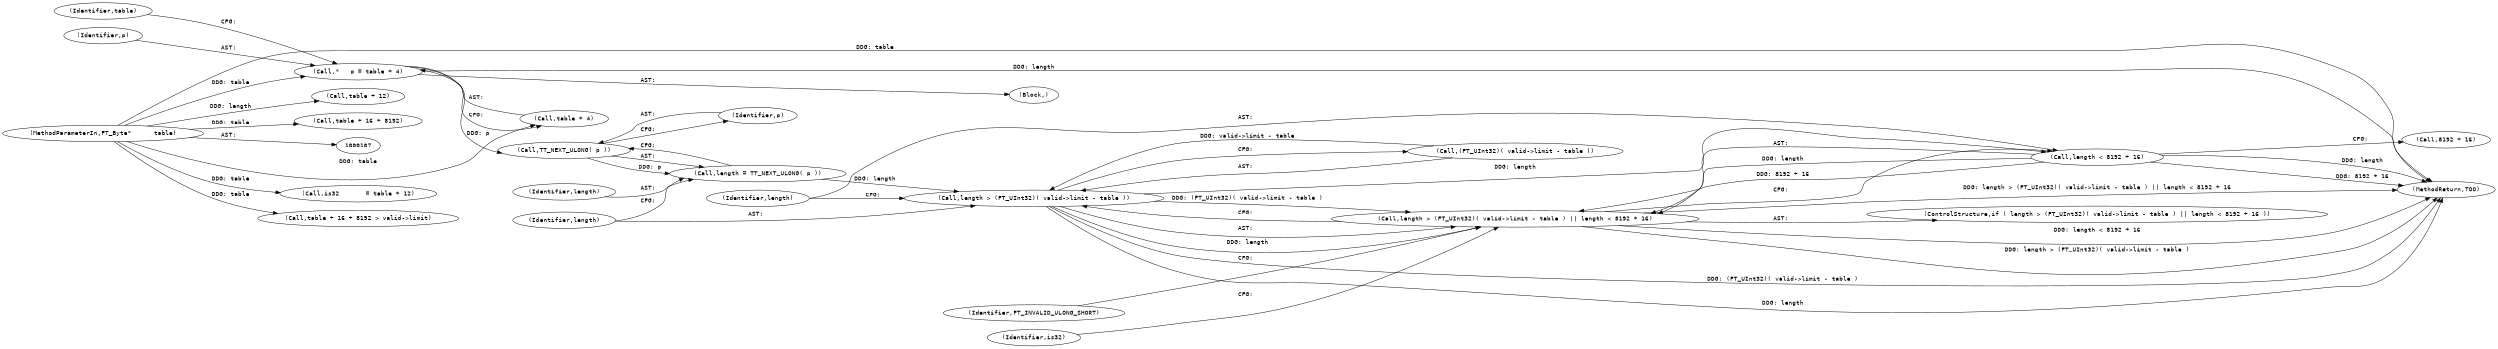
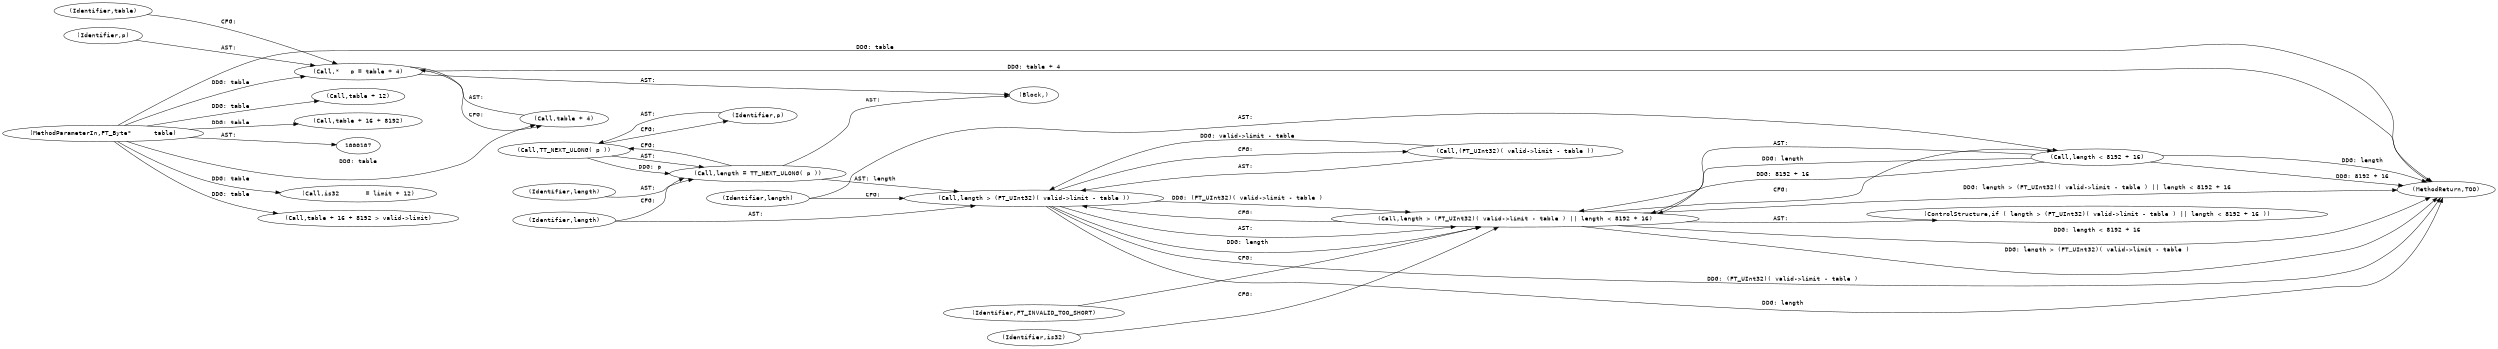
(1034, 67) -> (1034, 67)
none -> (883, 105)
(231, 106) -> (231, 106)
(461, 117) -> none
(2446, 140) -> none
(1607, 175) -> none
(875, 179) -> (875, 179)
(358, 194) -> (358, 194)
(1034, 313) -> (1034, 313)
